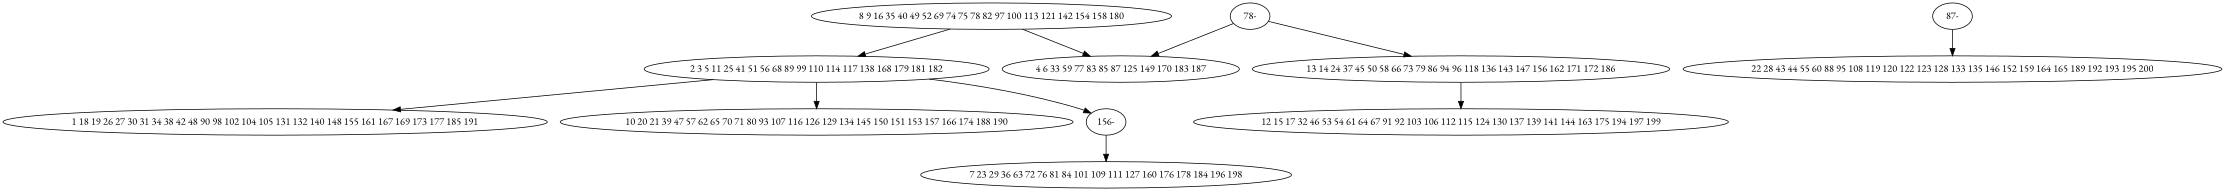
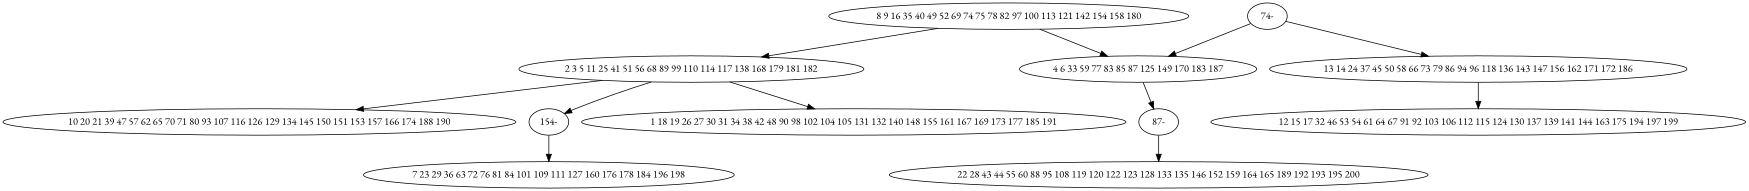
(1250, 16) -> (1267, 16)
none -> (1147, 92)
(1106, 122) -> (549, 122)
